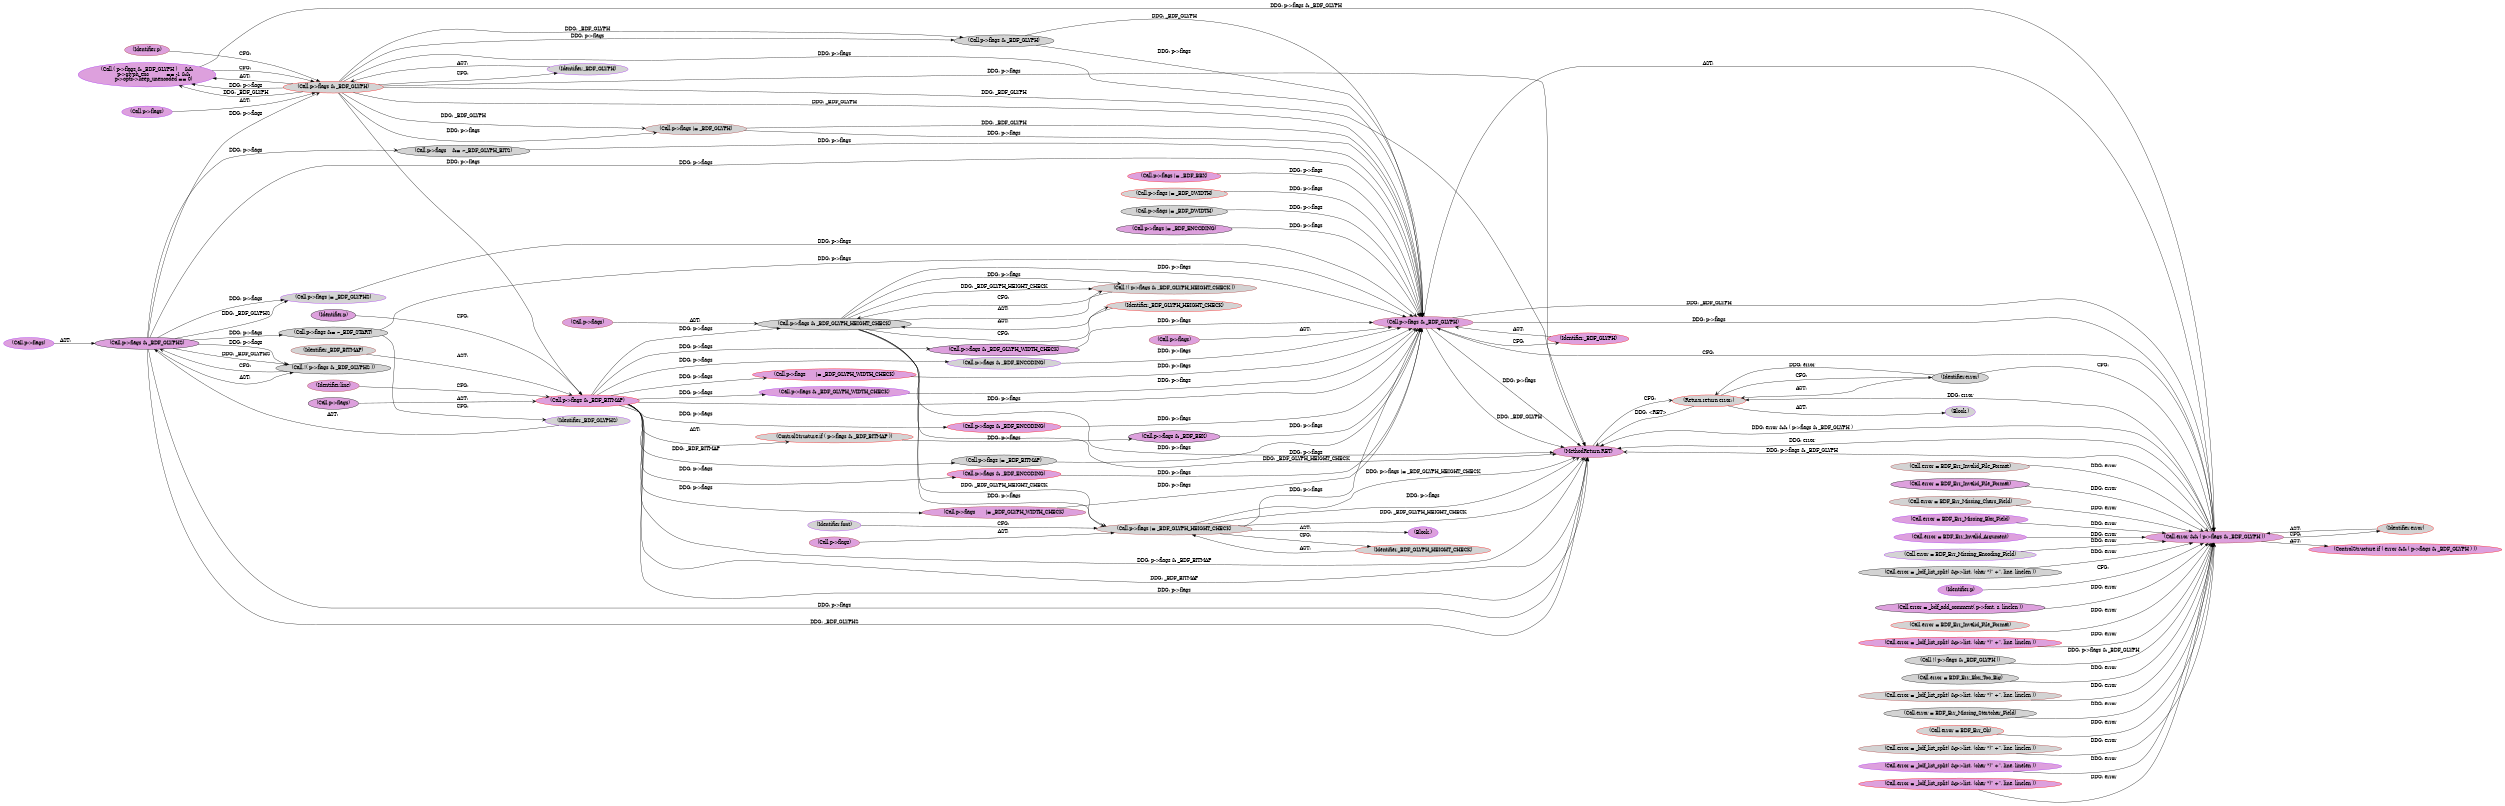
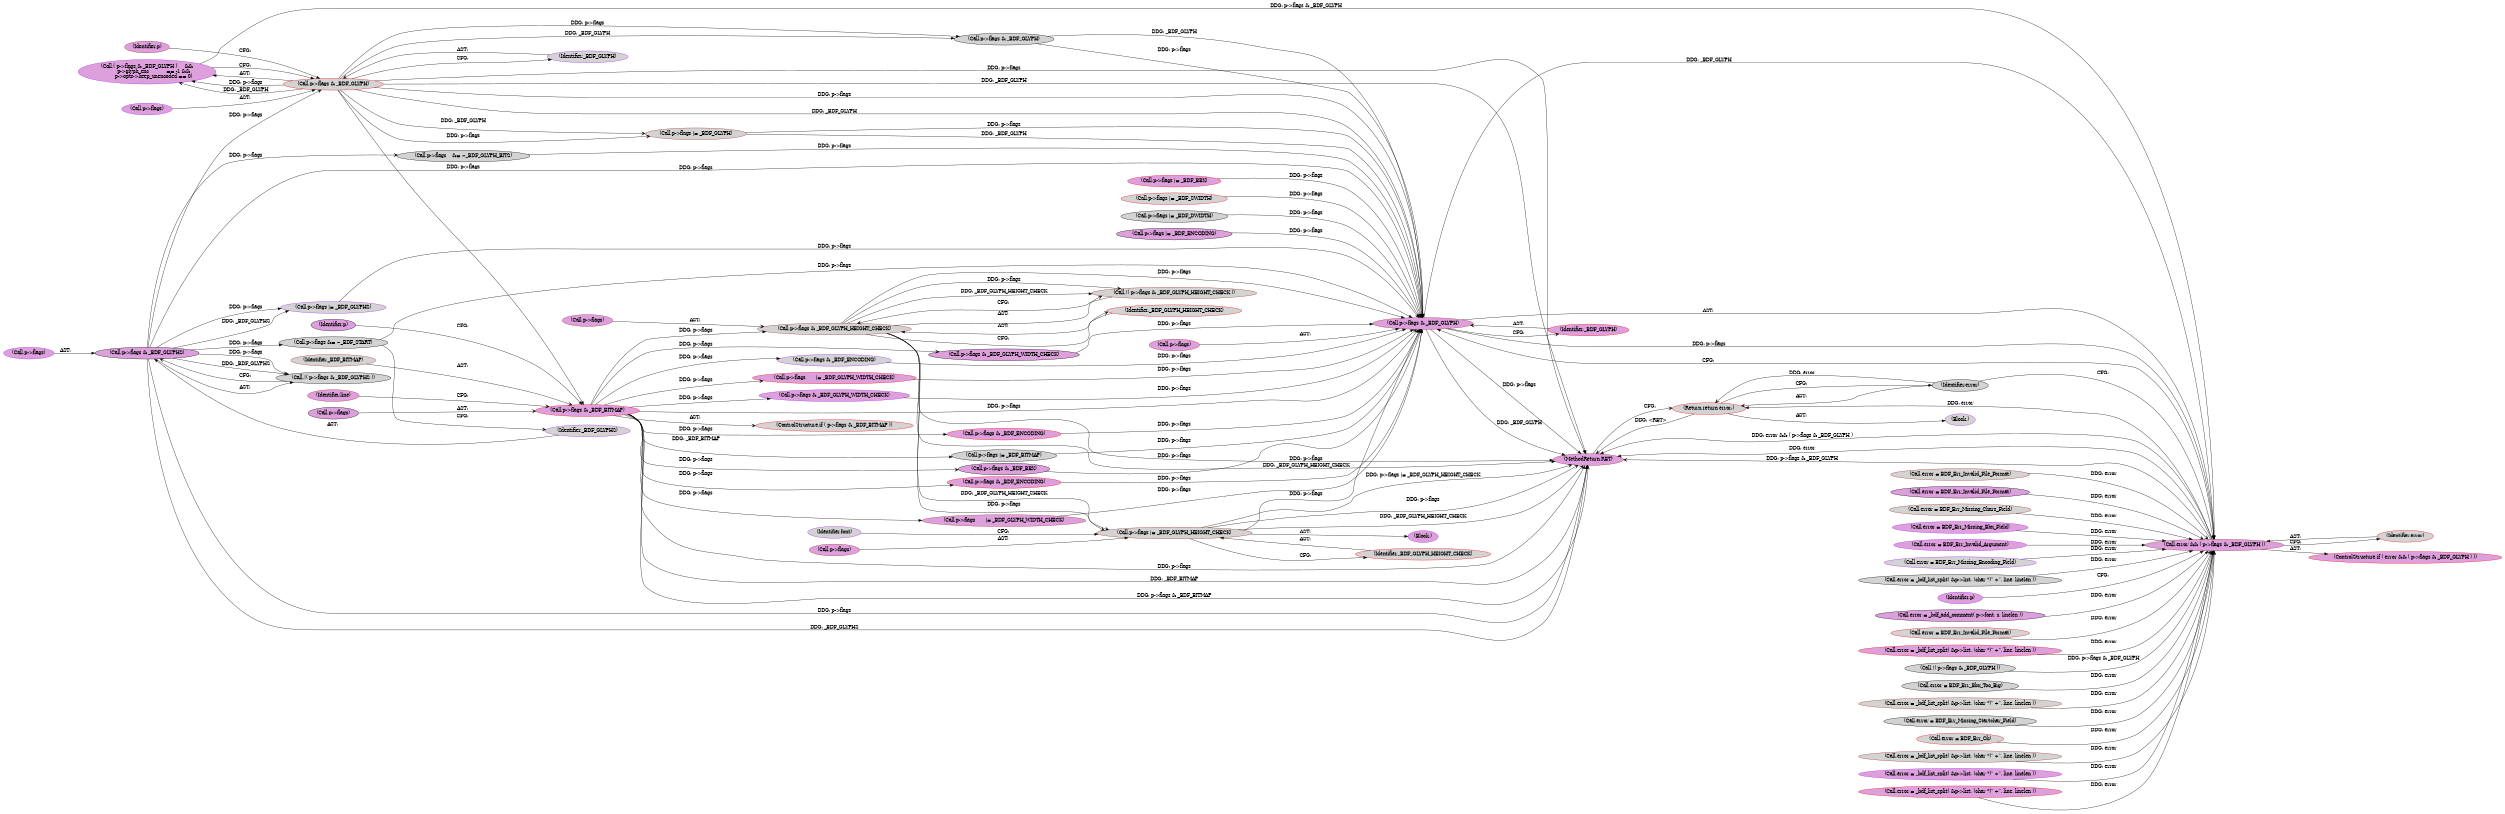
(834, 324) -> (834, 329)
(1015, 442) -> (771, 470)
